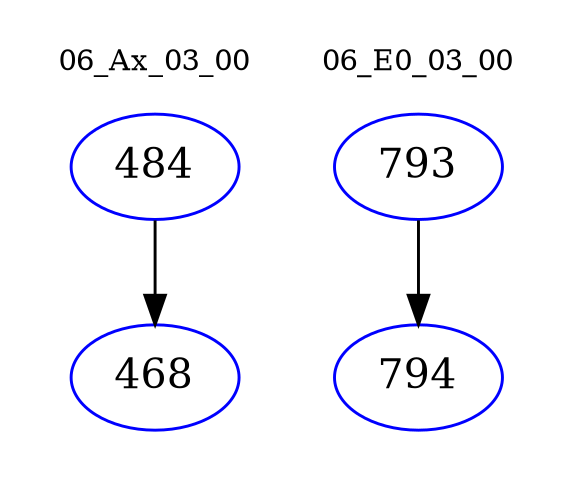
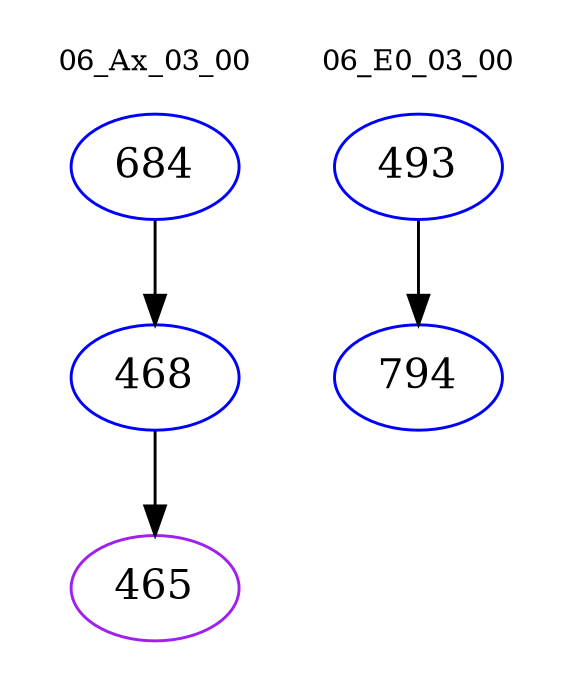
(155, 167) -> (155, 167)
(418, 167) -> (418, 167)
none -> (155, 588)
